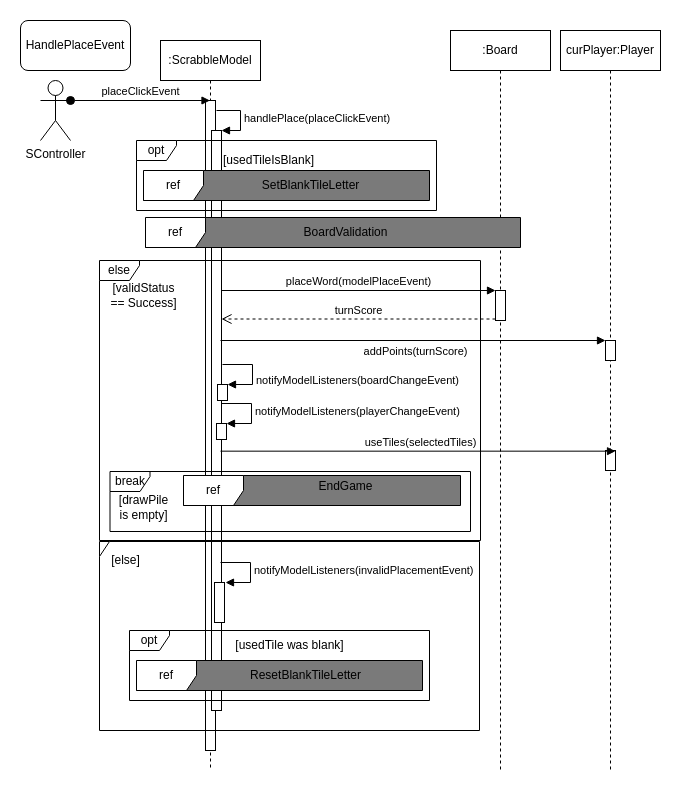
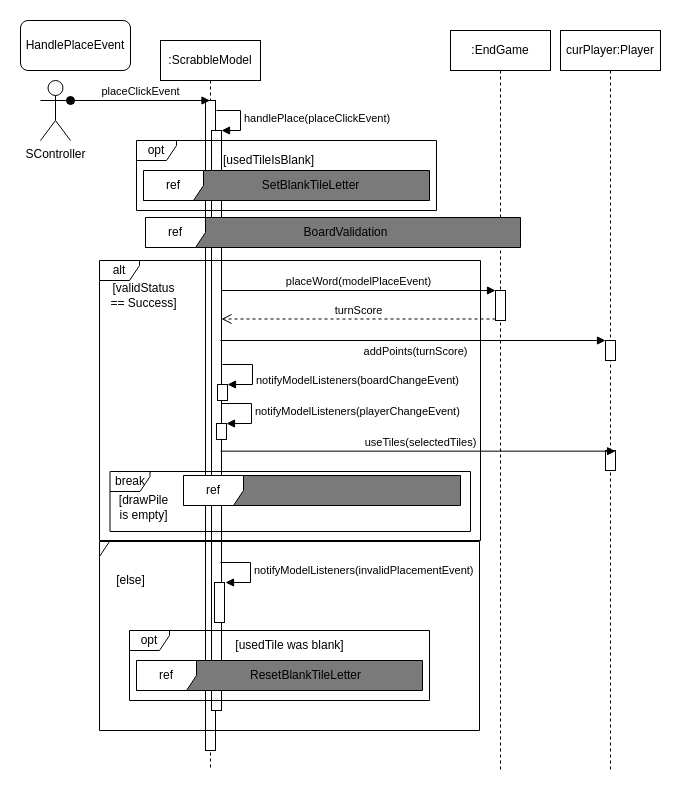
(501, 51) -> (501, 51)
(120, 271) -> (120, 271)
(346, 487) -> none
(126, 561) -> (131, 581)
